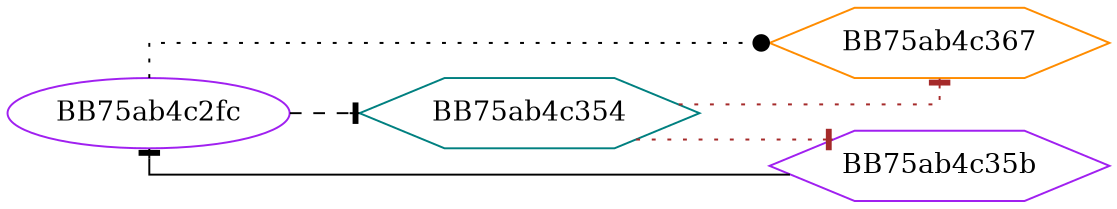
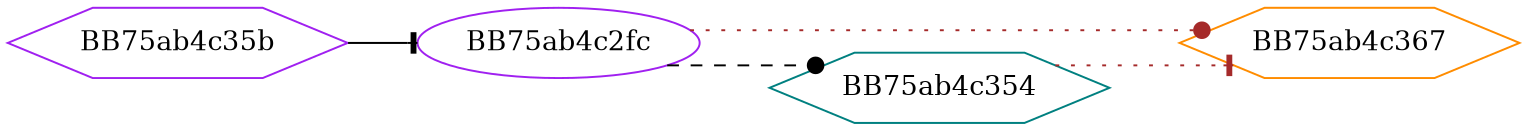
(434, 43) -> (942, 30)
(320, 113) -> (738, 65)
(730, 140) -> none
